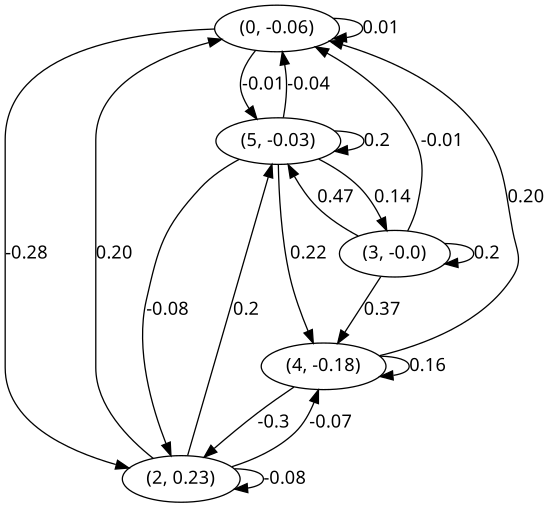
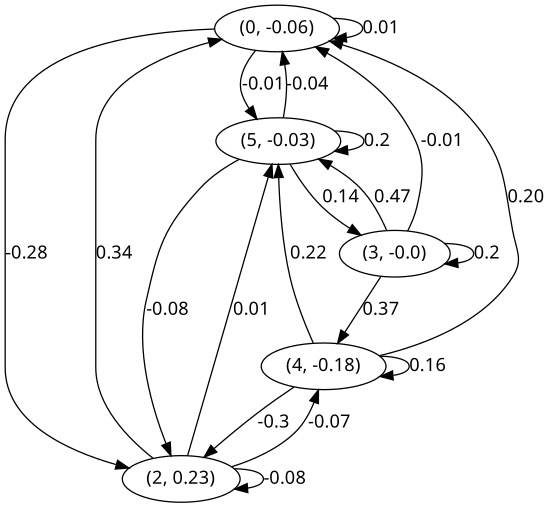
(285, 249) -> (287, 262)
(115, 254) -> (115, 254)
(247, 310) -> (252, 310)
